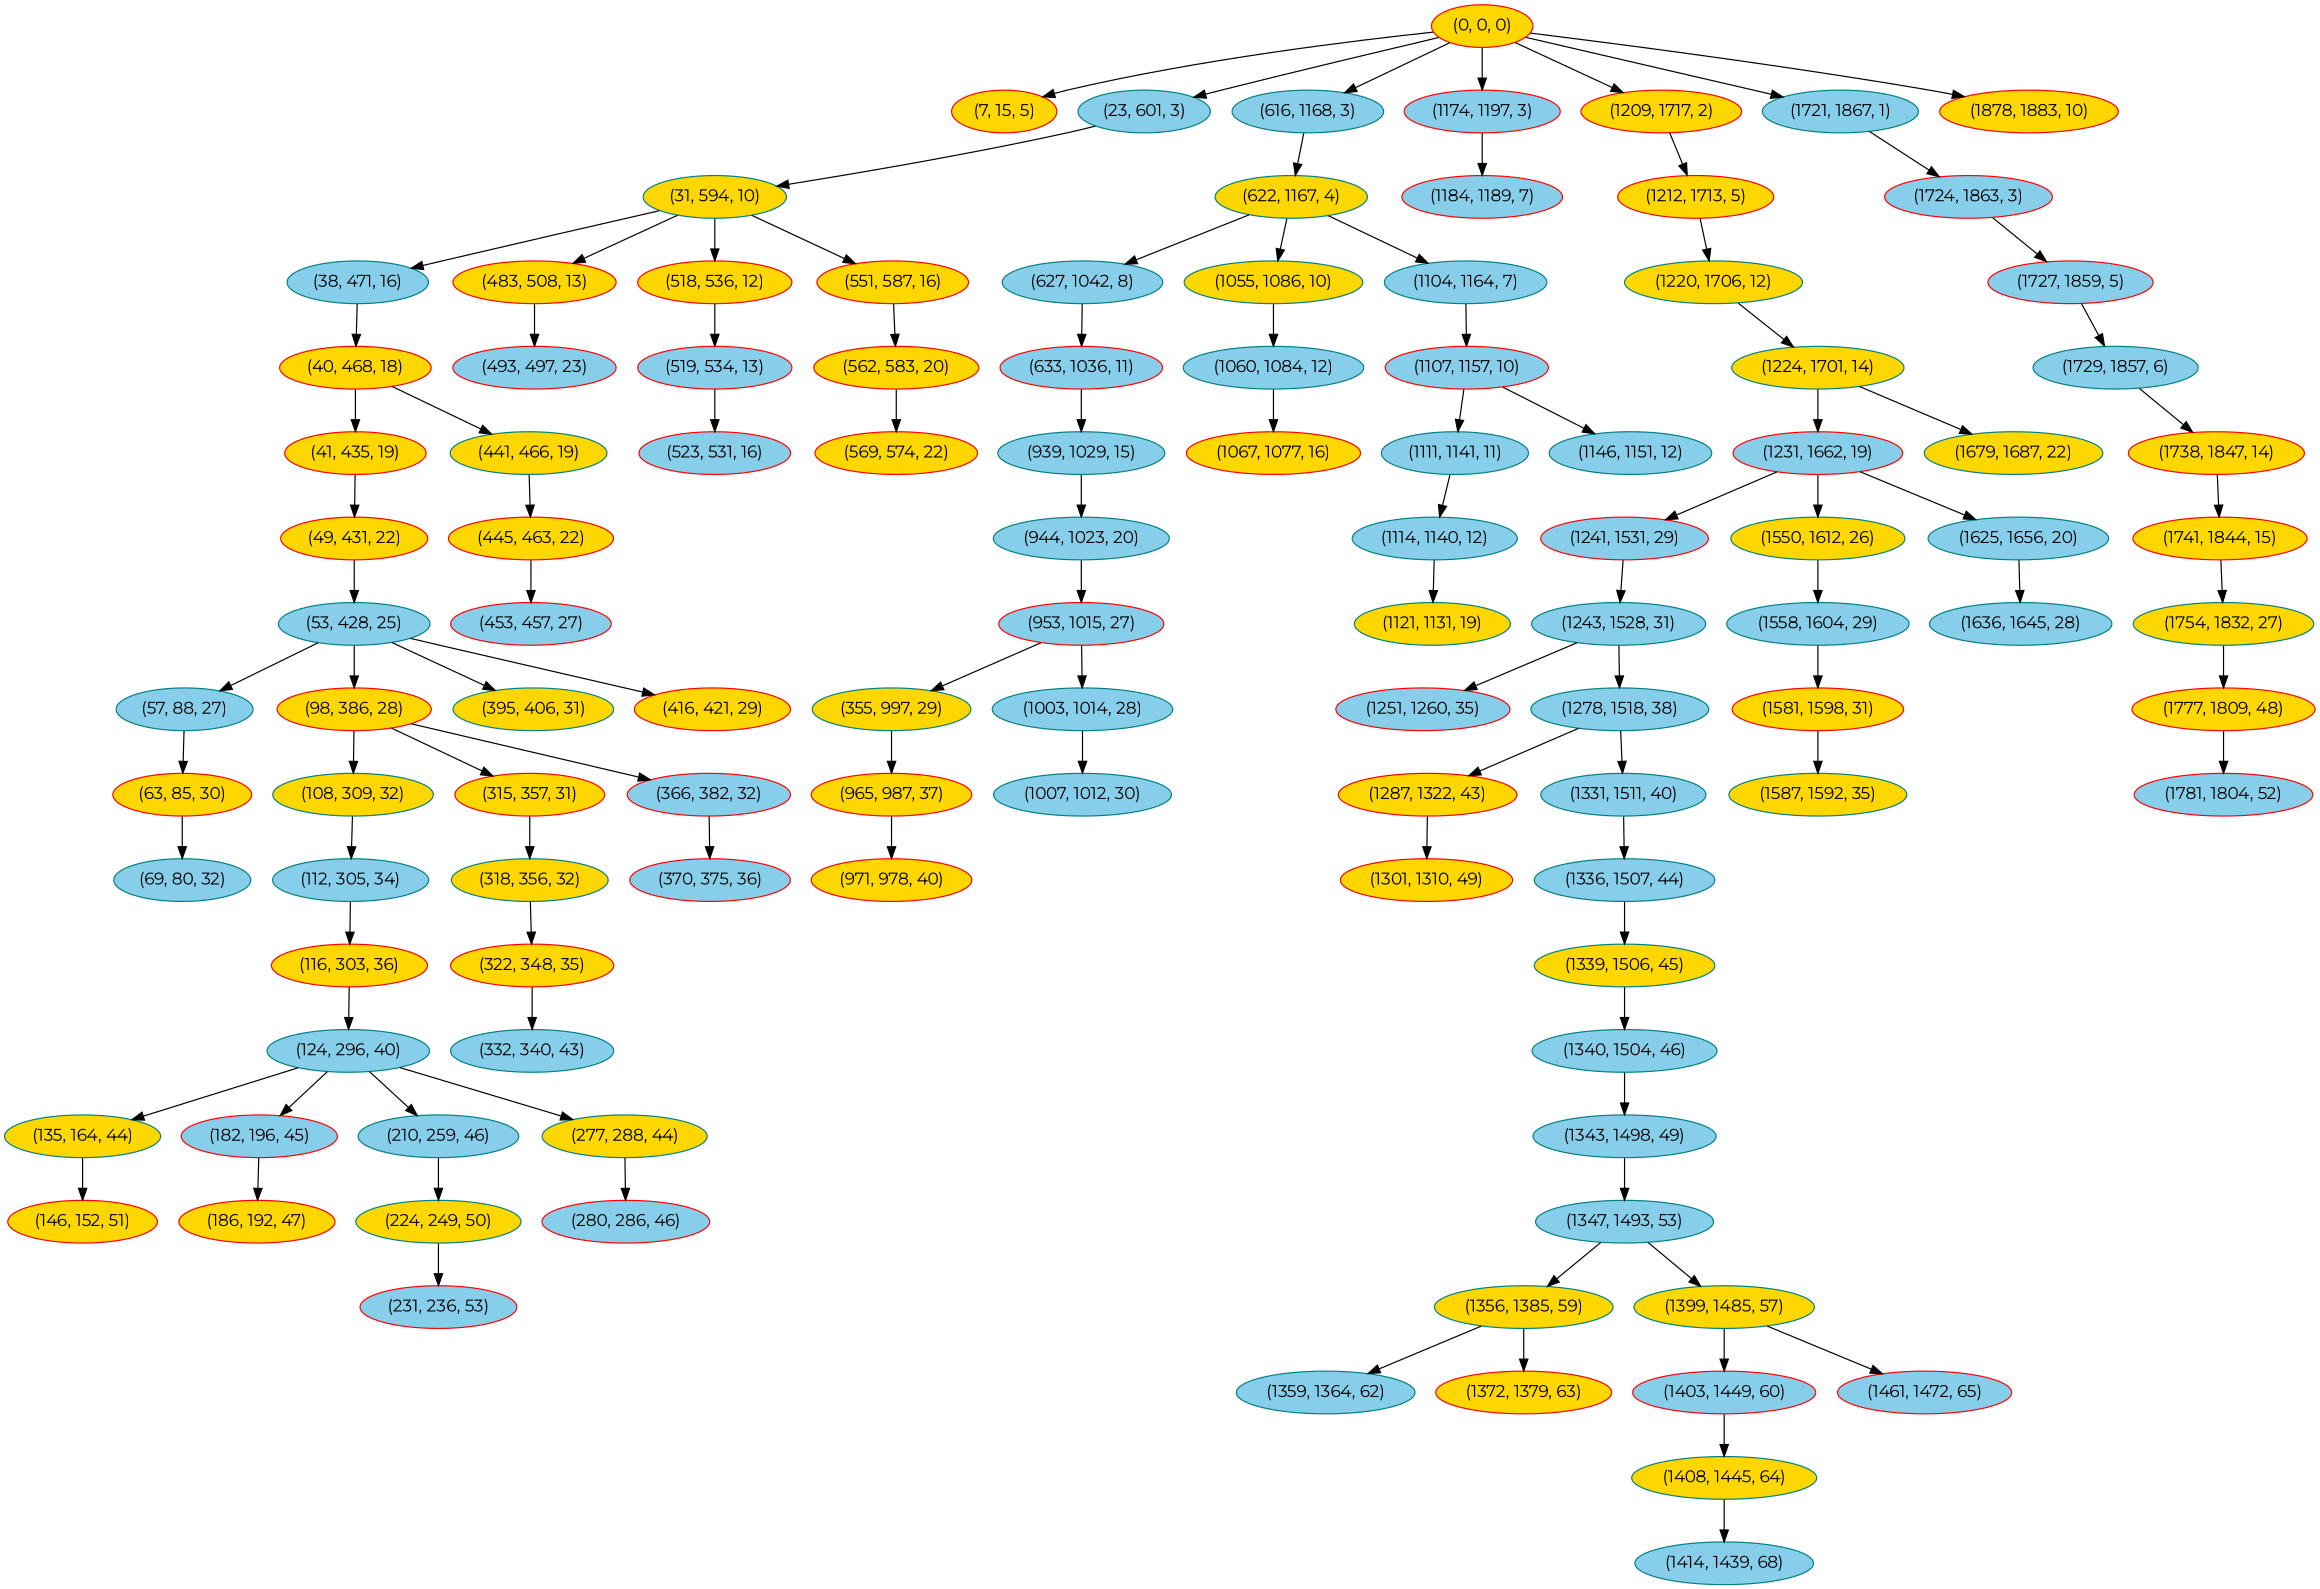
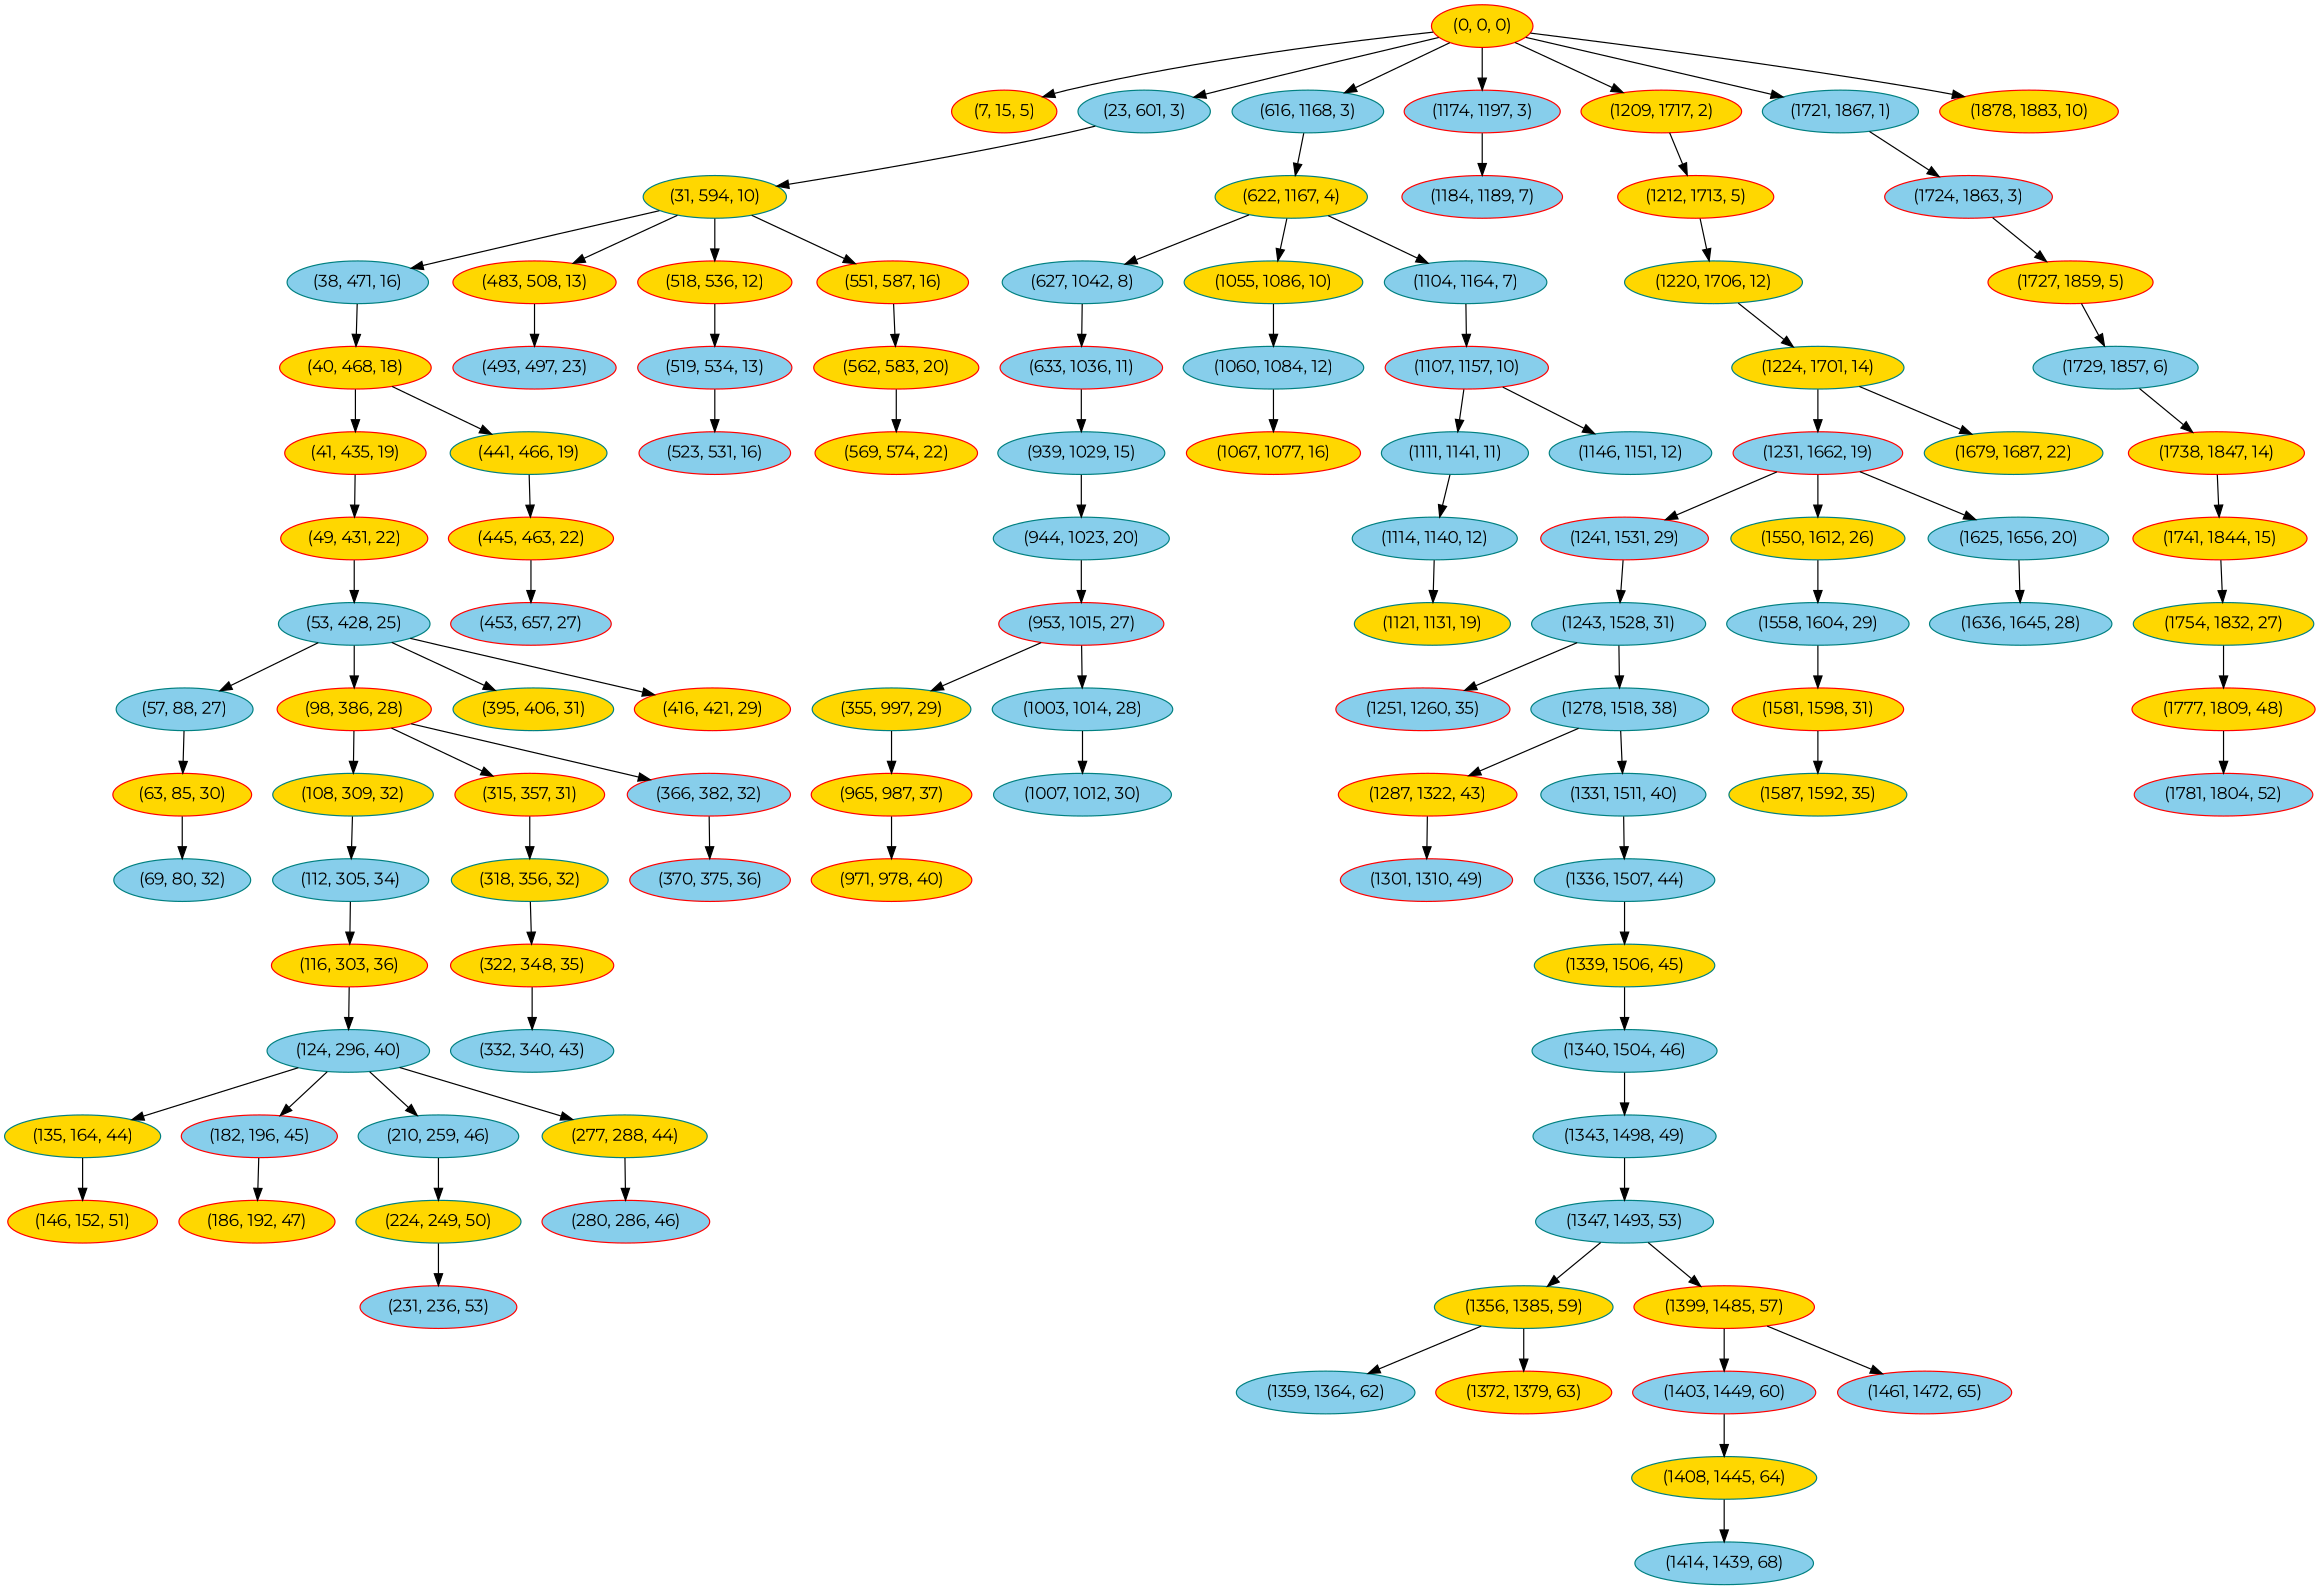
(2070, 282) -> (2070, 282)
(531, 624) -> (531, 624)
(1426, 880) -> (1426, 880)
(1724, 1307) -> (1724, 1307)
